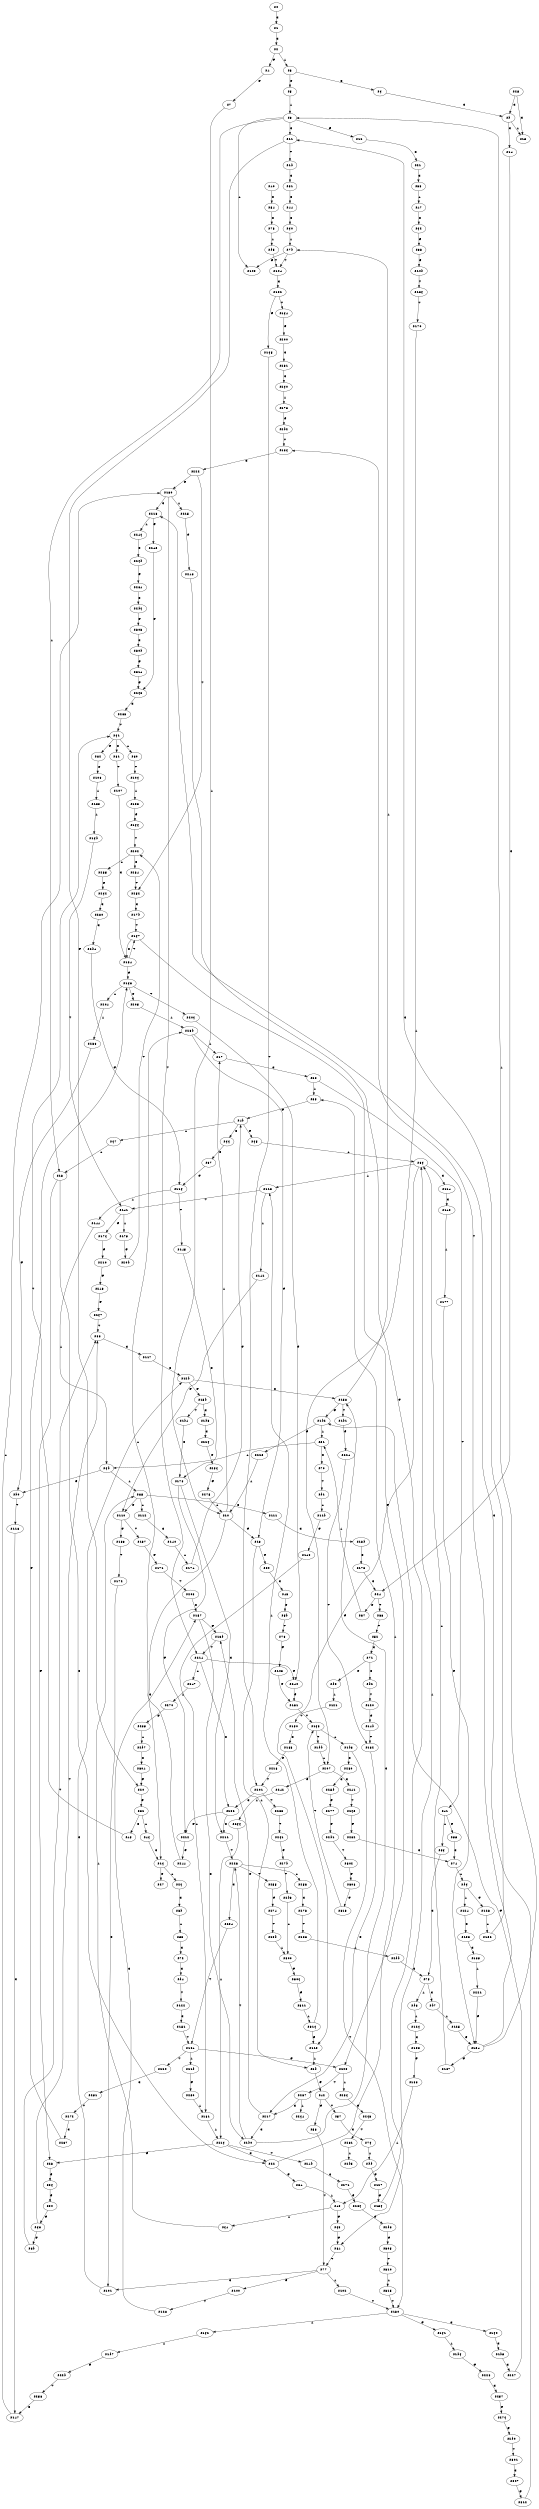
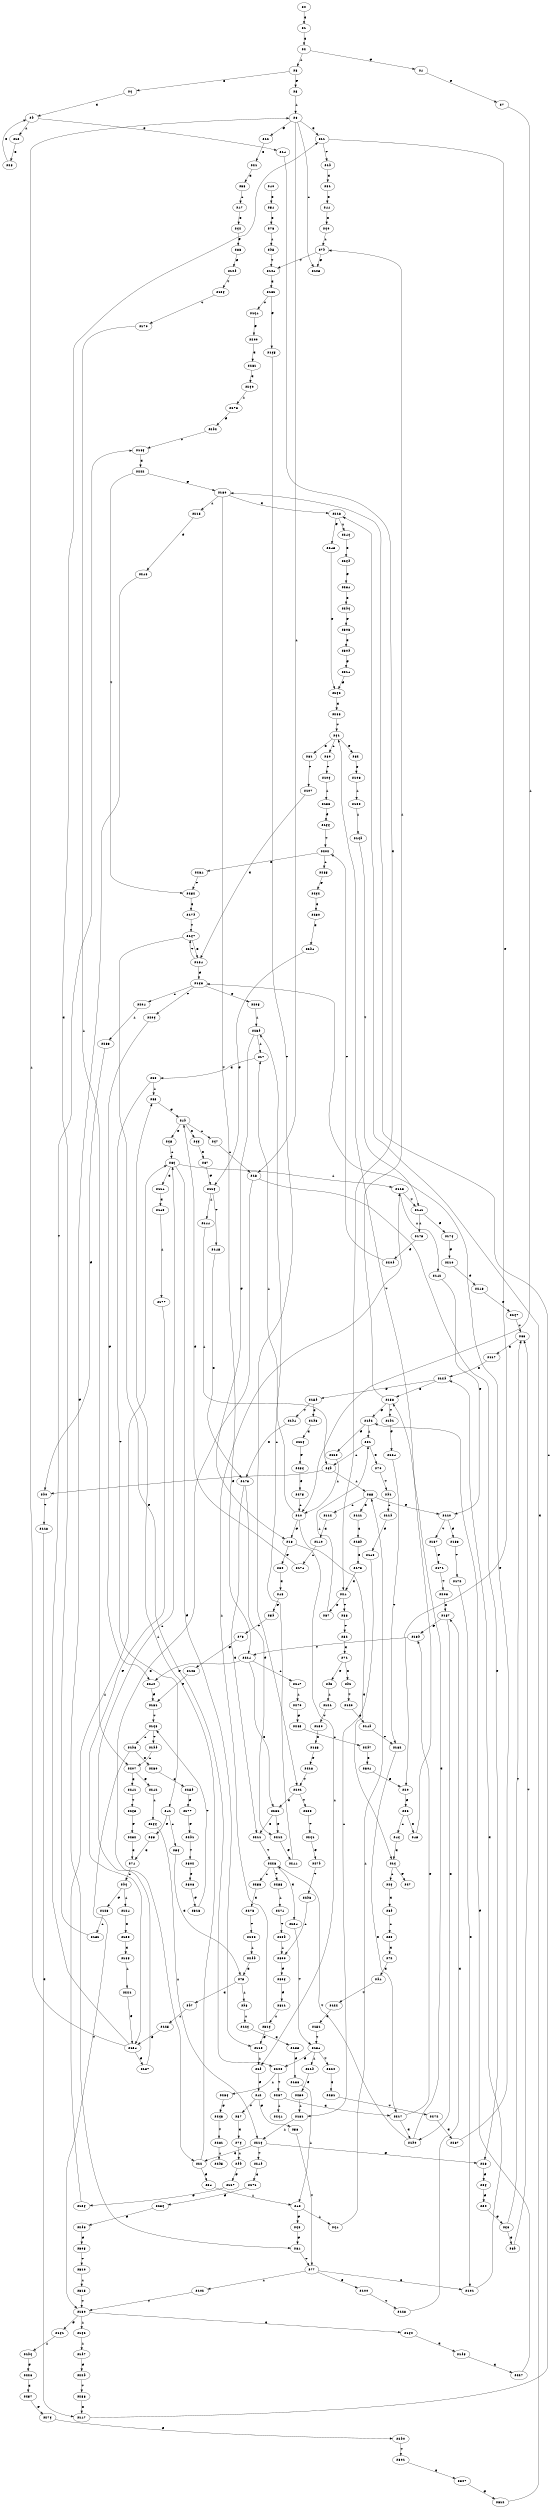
(520, 114) -> (13, 151)
(274, 1898) -> (281, 1898)
